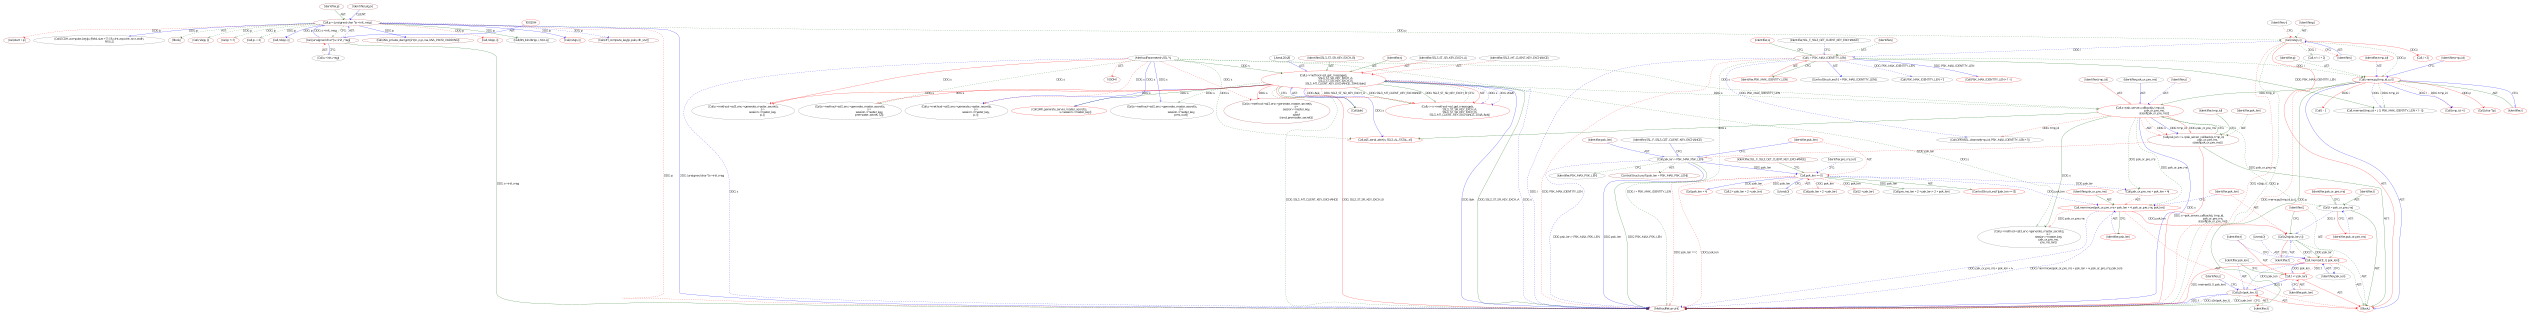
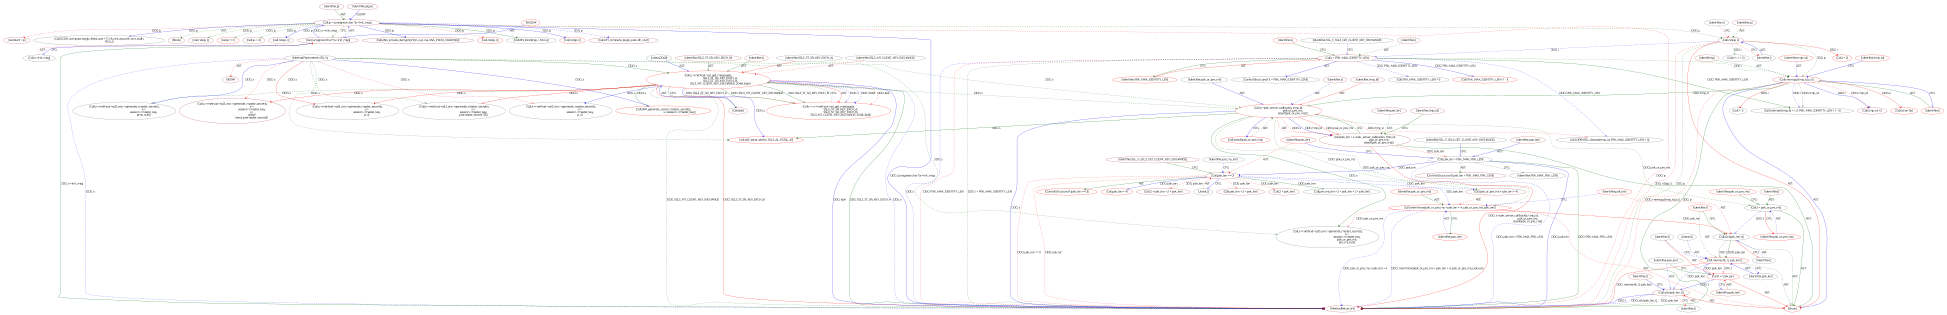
none -> (1245, 140)
(1899, 182) -> (1146, 182)
